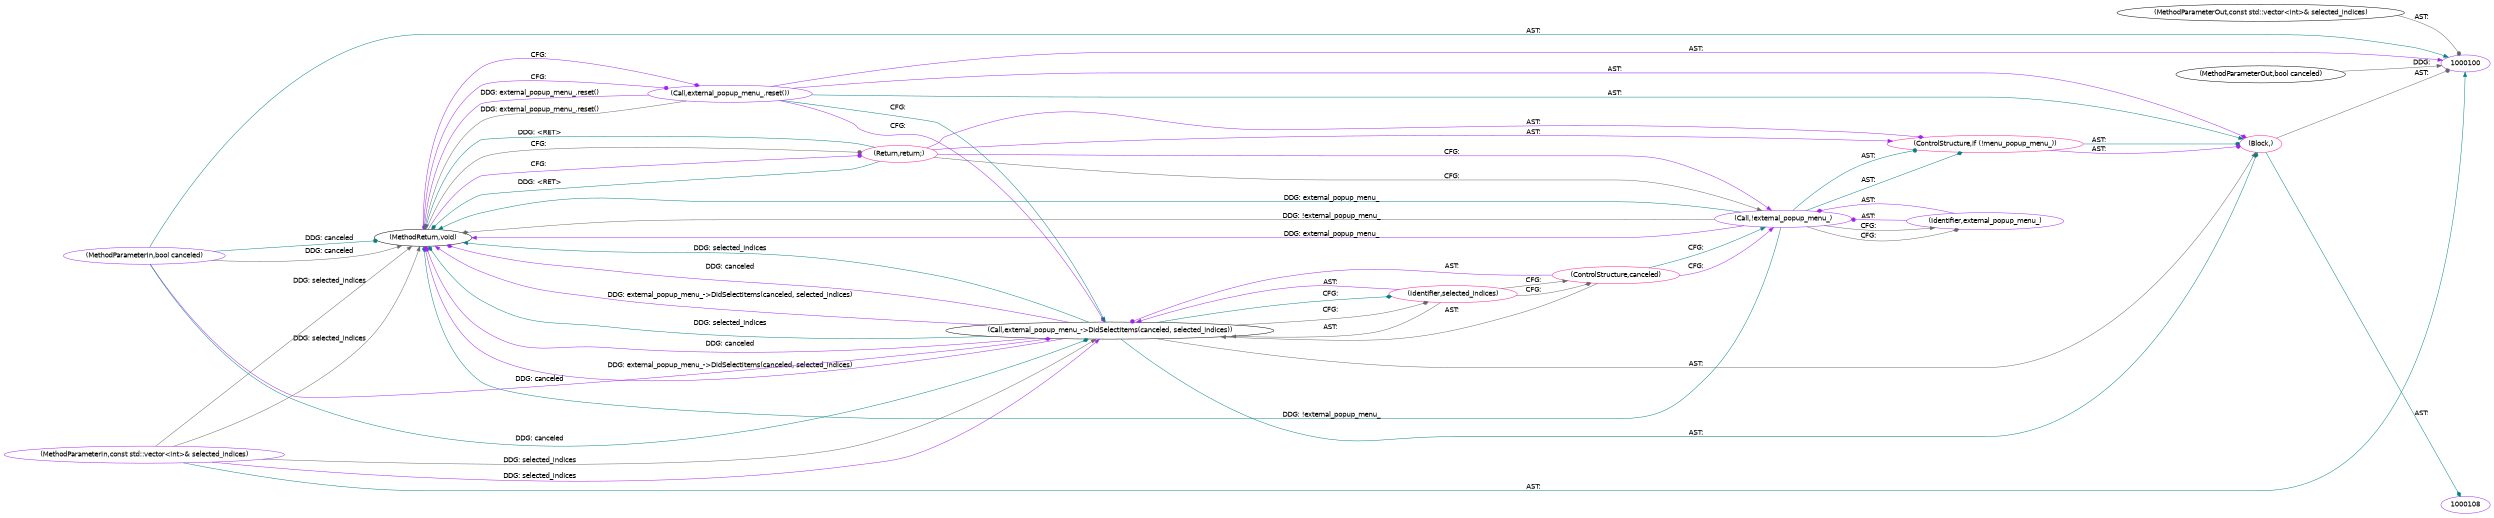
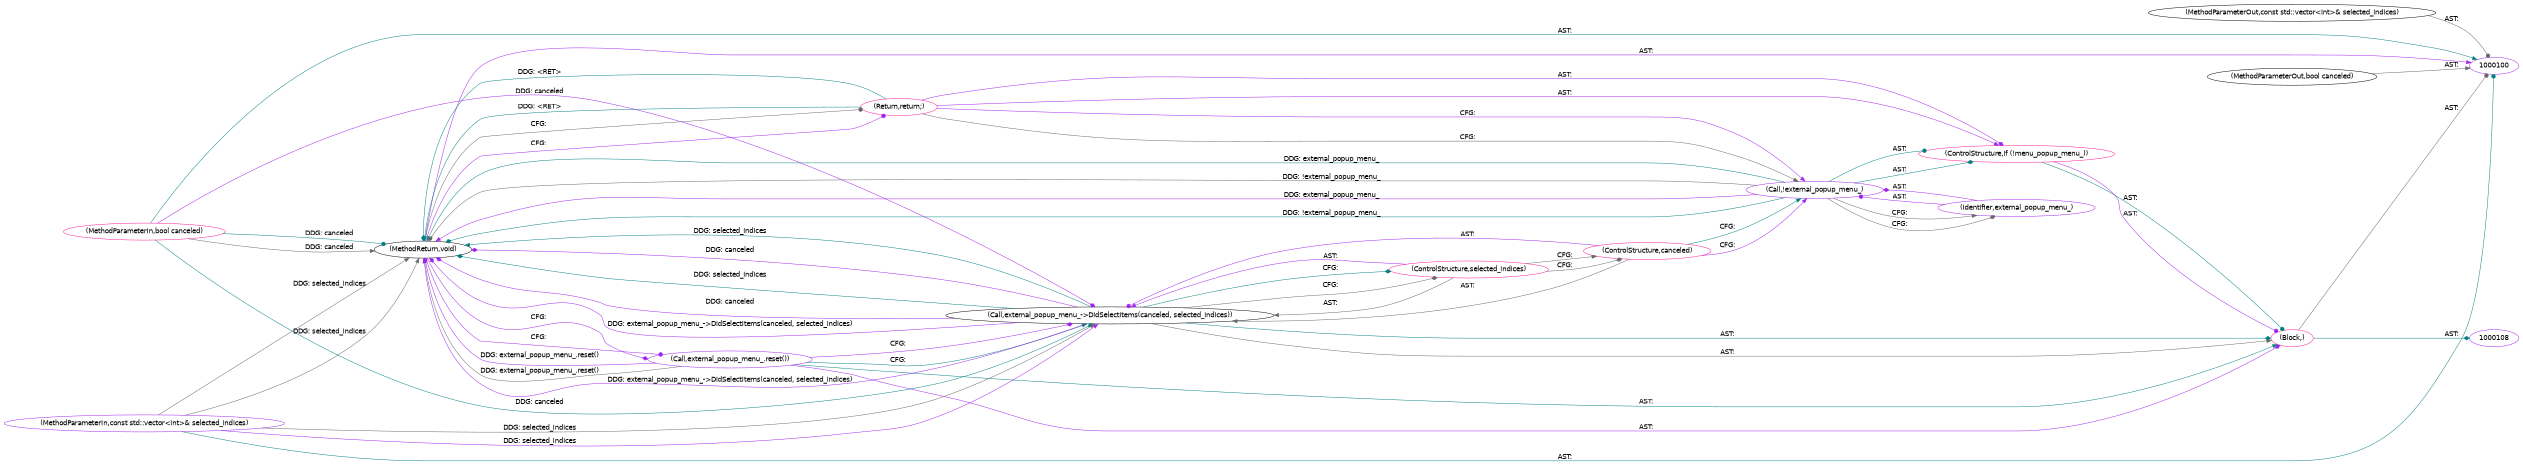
(1604, 53) -> (1379, 55)
(2423, 63) -> (2453, 65)
(144, 256) -> (144, 232)
(1453, 294) -> (1469, 269)
(1473, 491) -> (1479, 461)
